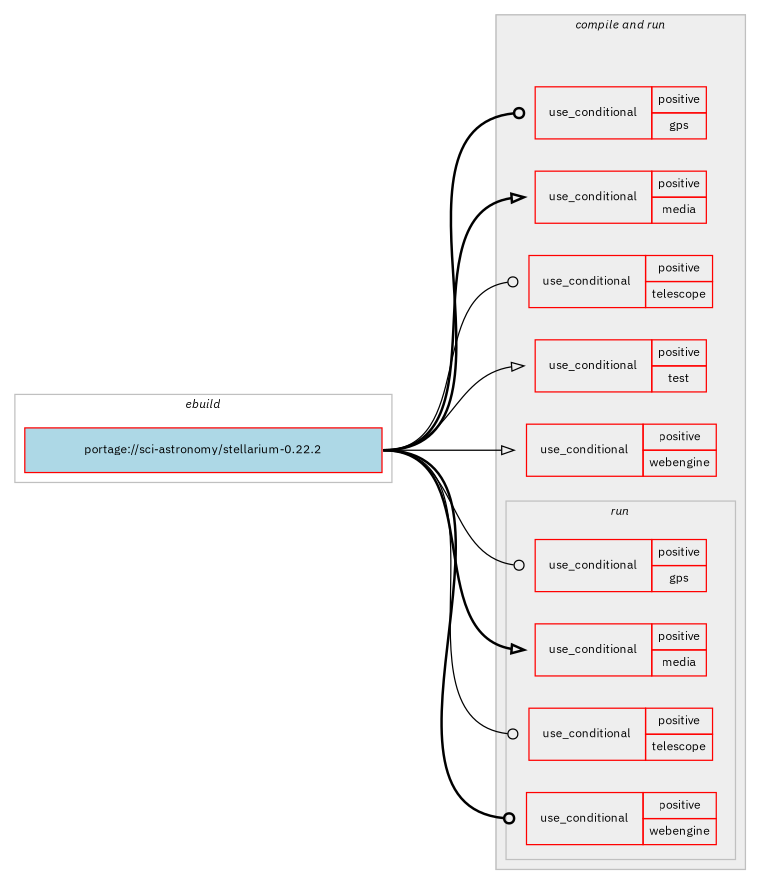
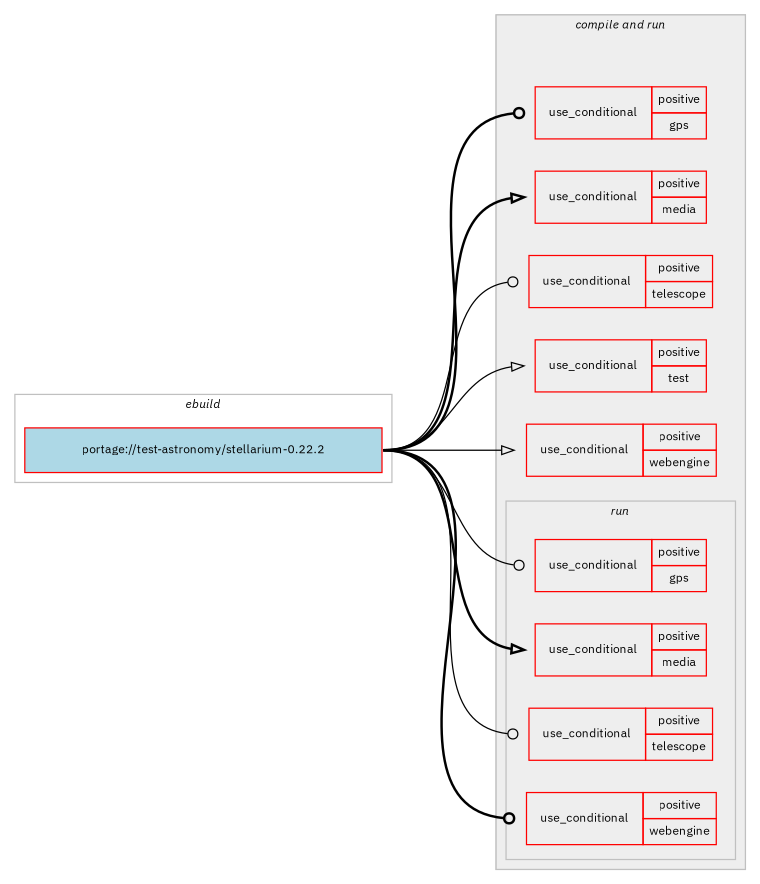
(203, 450) -> (203, 450)
